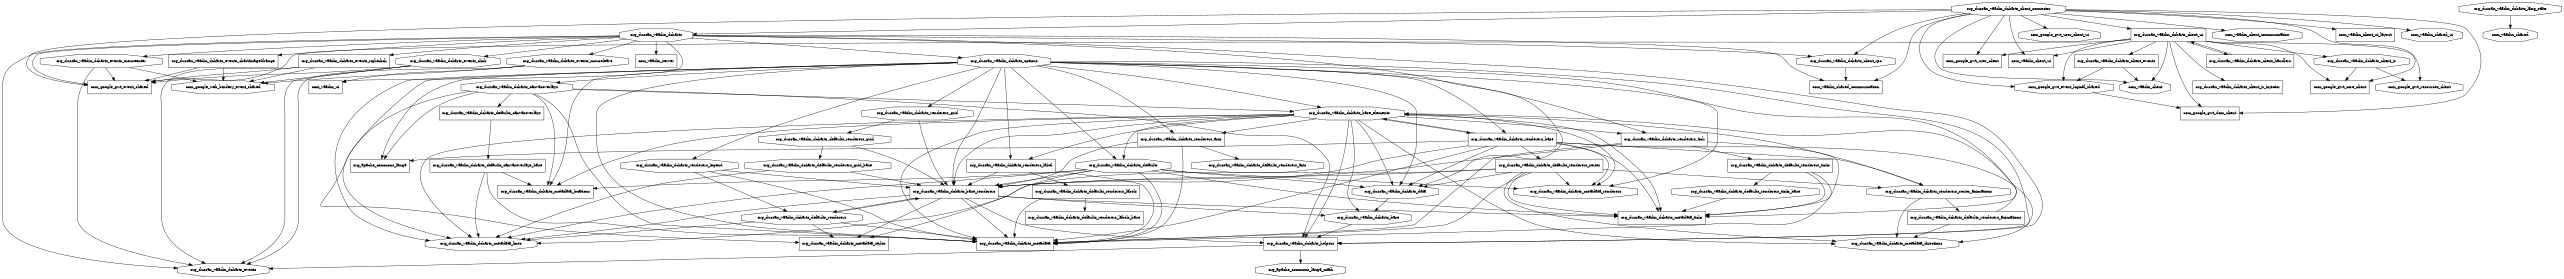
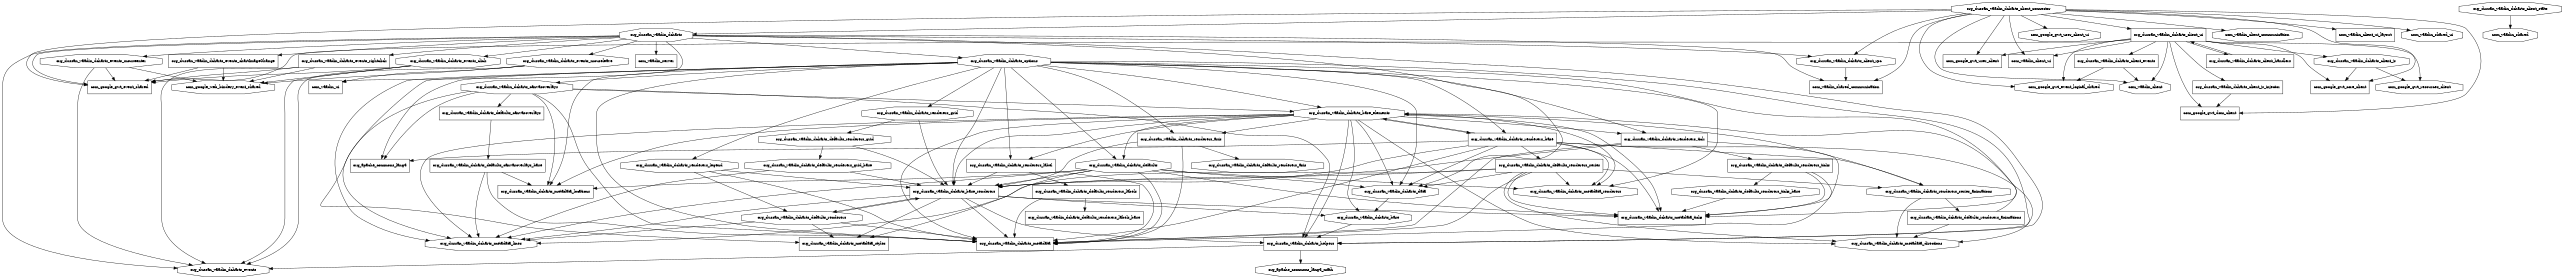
(2510, 9) -> (2510, 9)
(2135, 100) -> (2225, 99)
